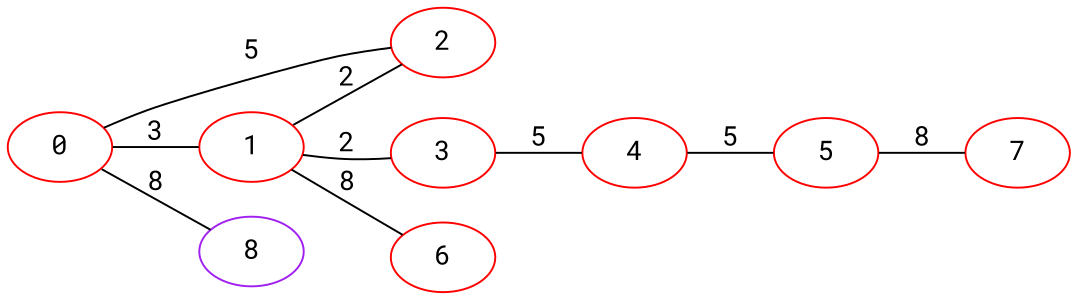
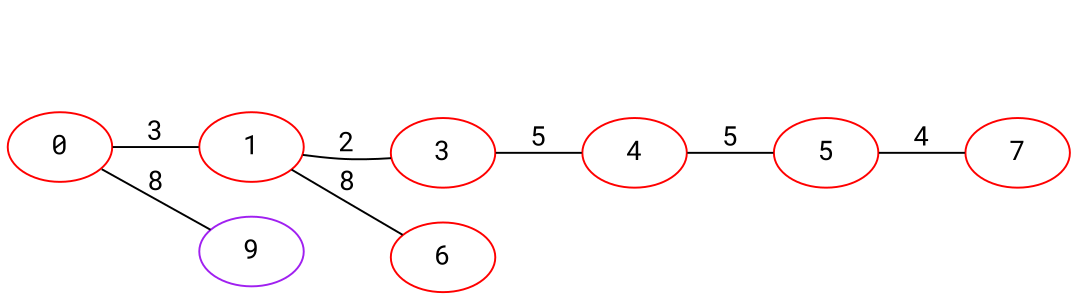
(443, 43) -> none
(922, 138) -> (922, 138)
(252, 252) -> (252, 252)
